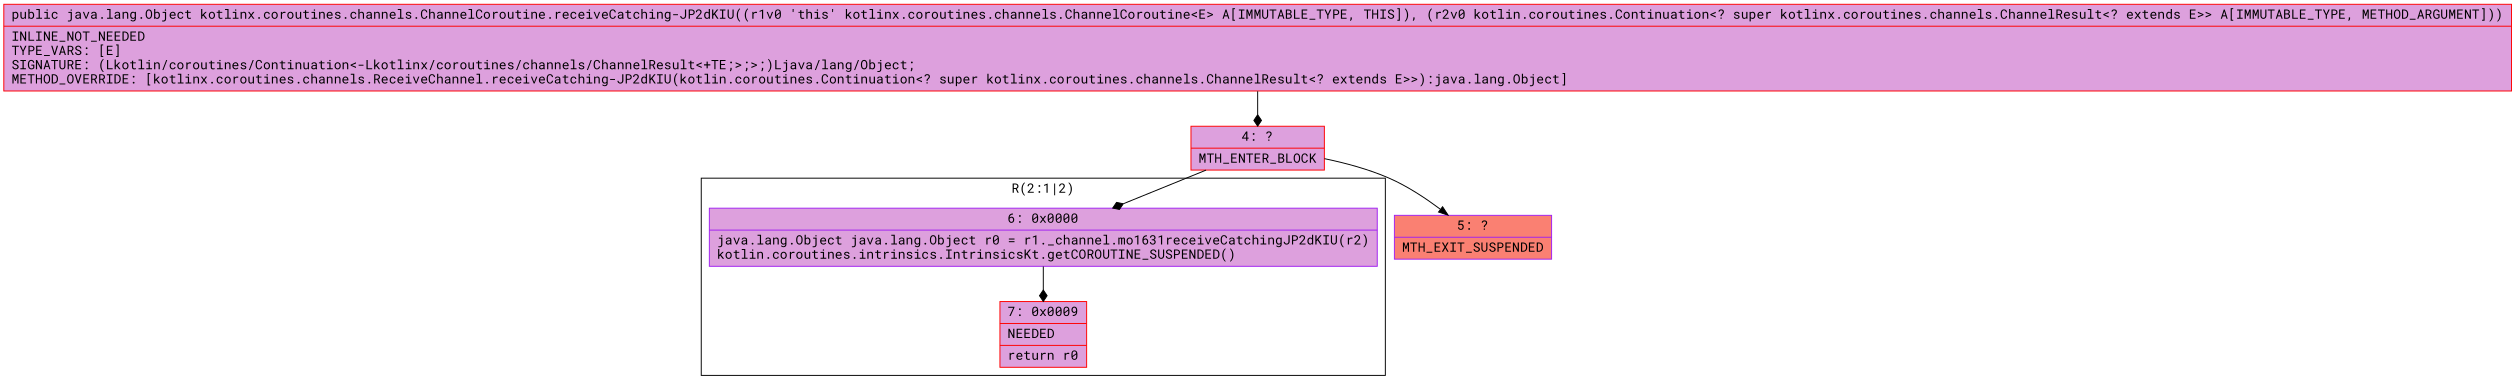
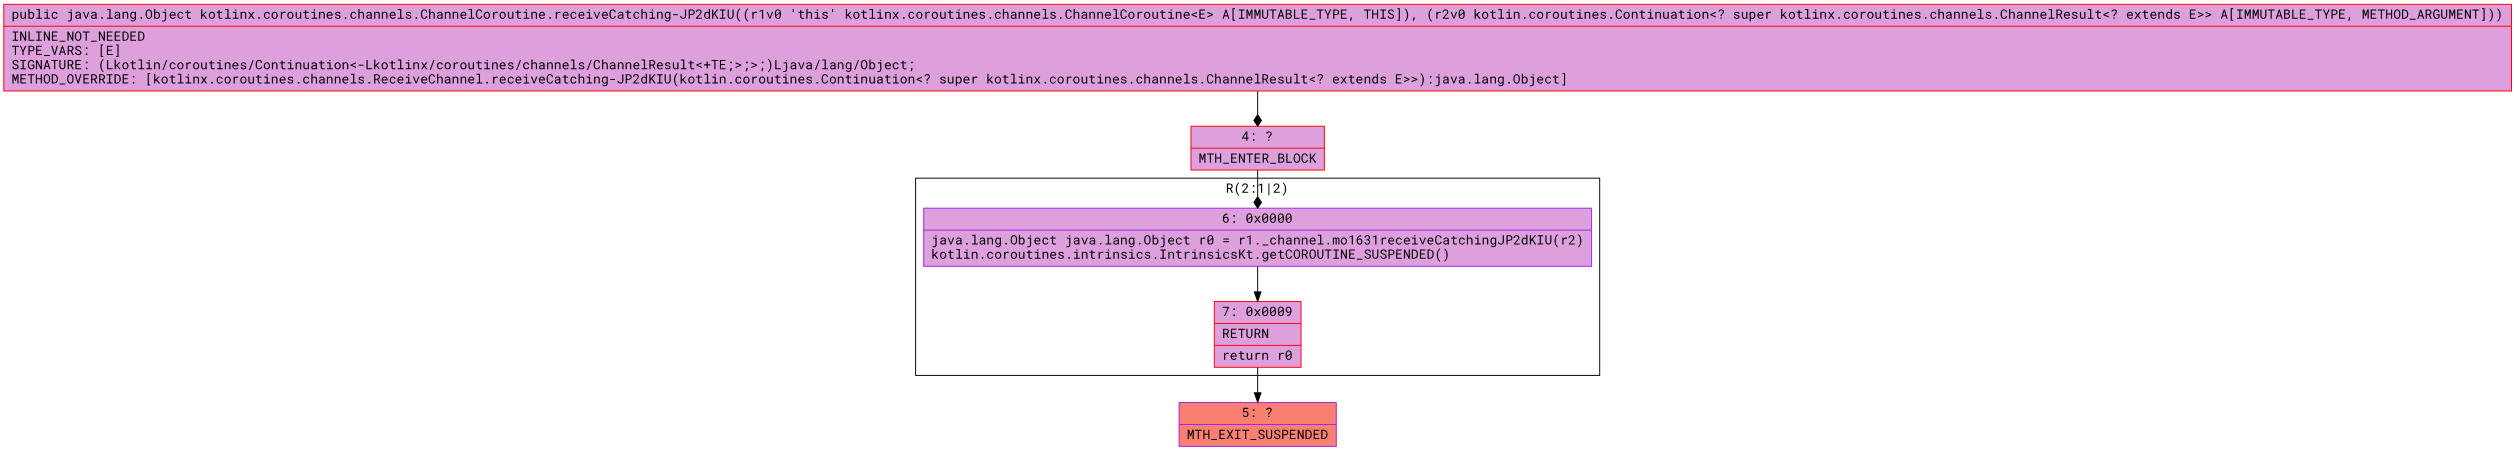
(1391, 179) -> (1258, 381)
(1043, 278) -> (1258, 279)
(1031, 334) -> (1246, 334)
